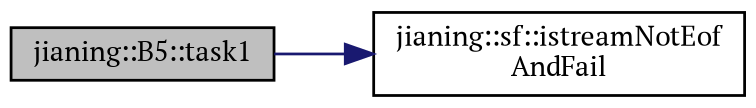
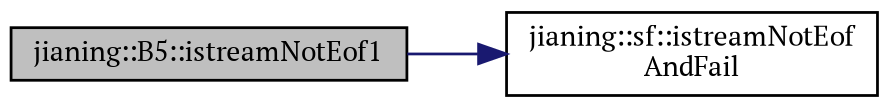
(143, 54) -> (209, 54)
